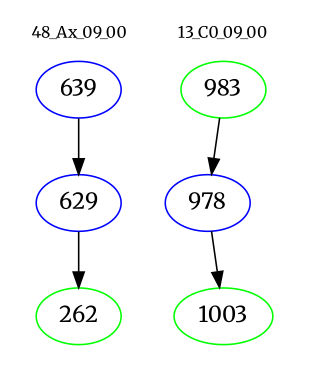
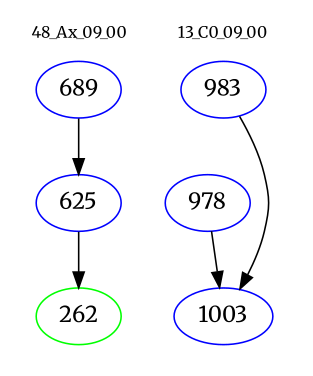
(79, 90) -> (79, 90)
(223, 90) -> (223, 90)
(217, 138) -> (268, 195)
(79, 203) -> (79, 203)
(223, 316) -> (223, 316)
